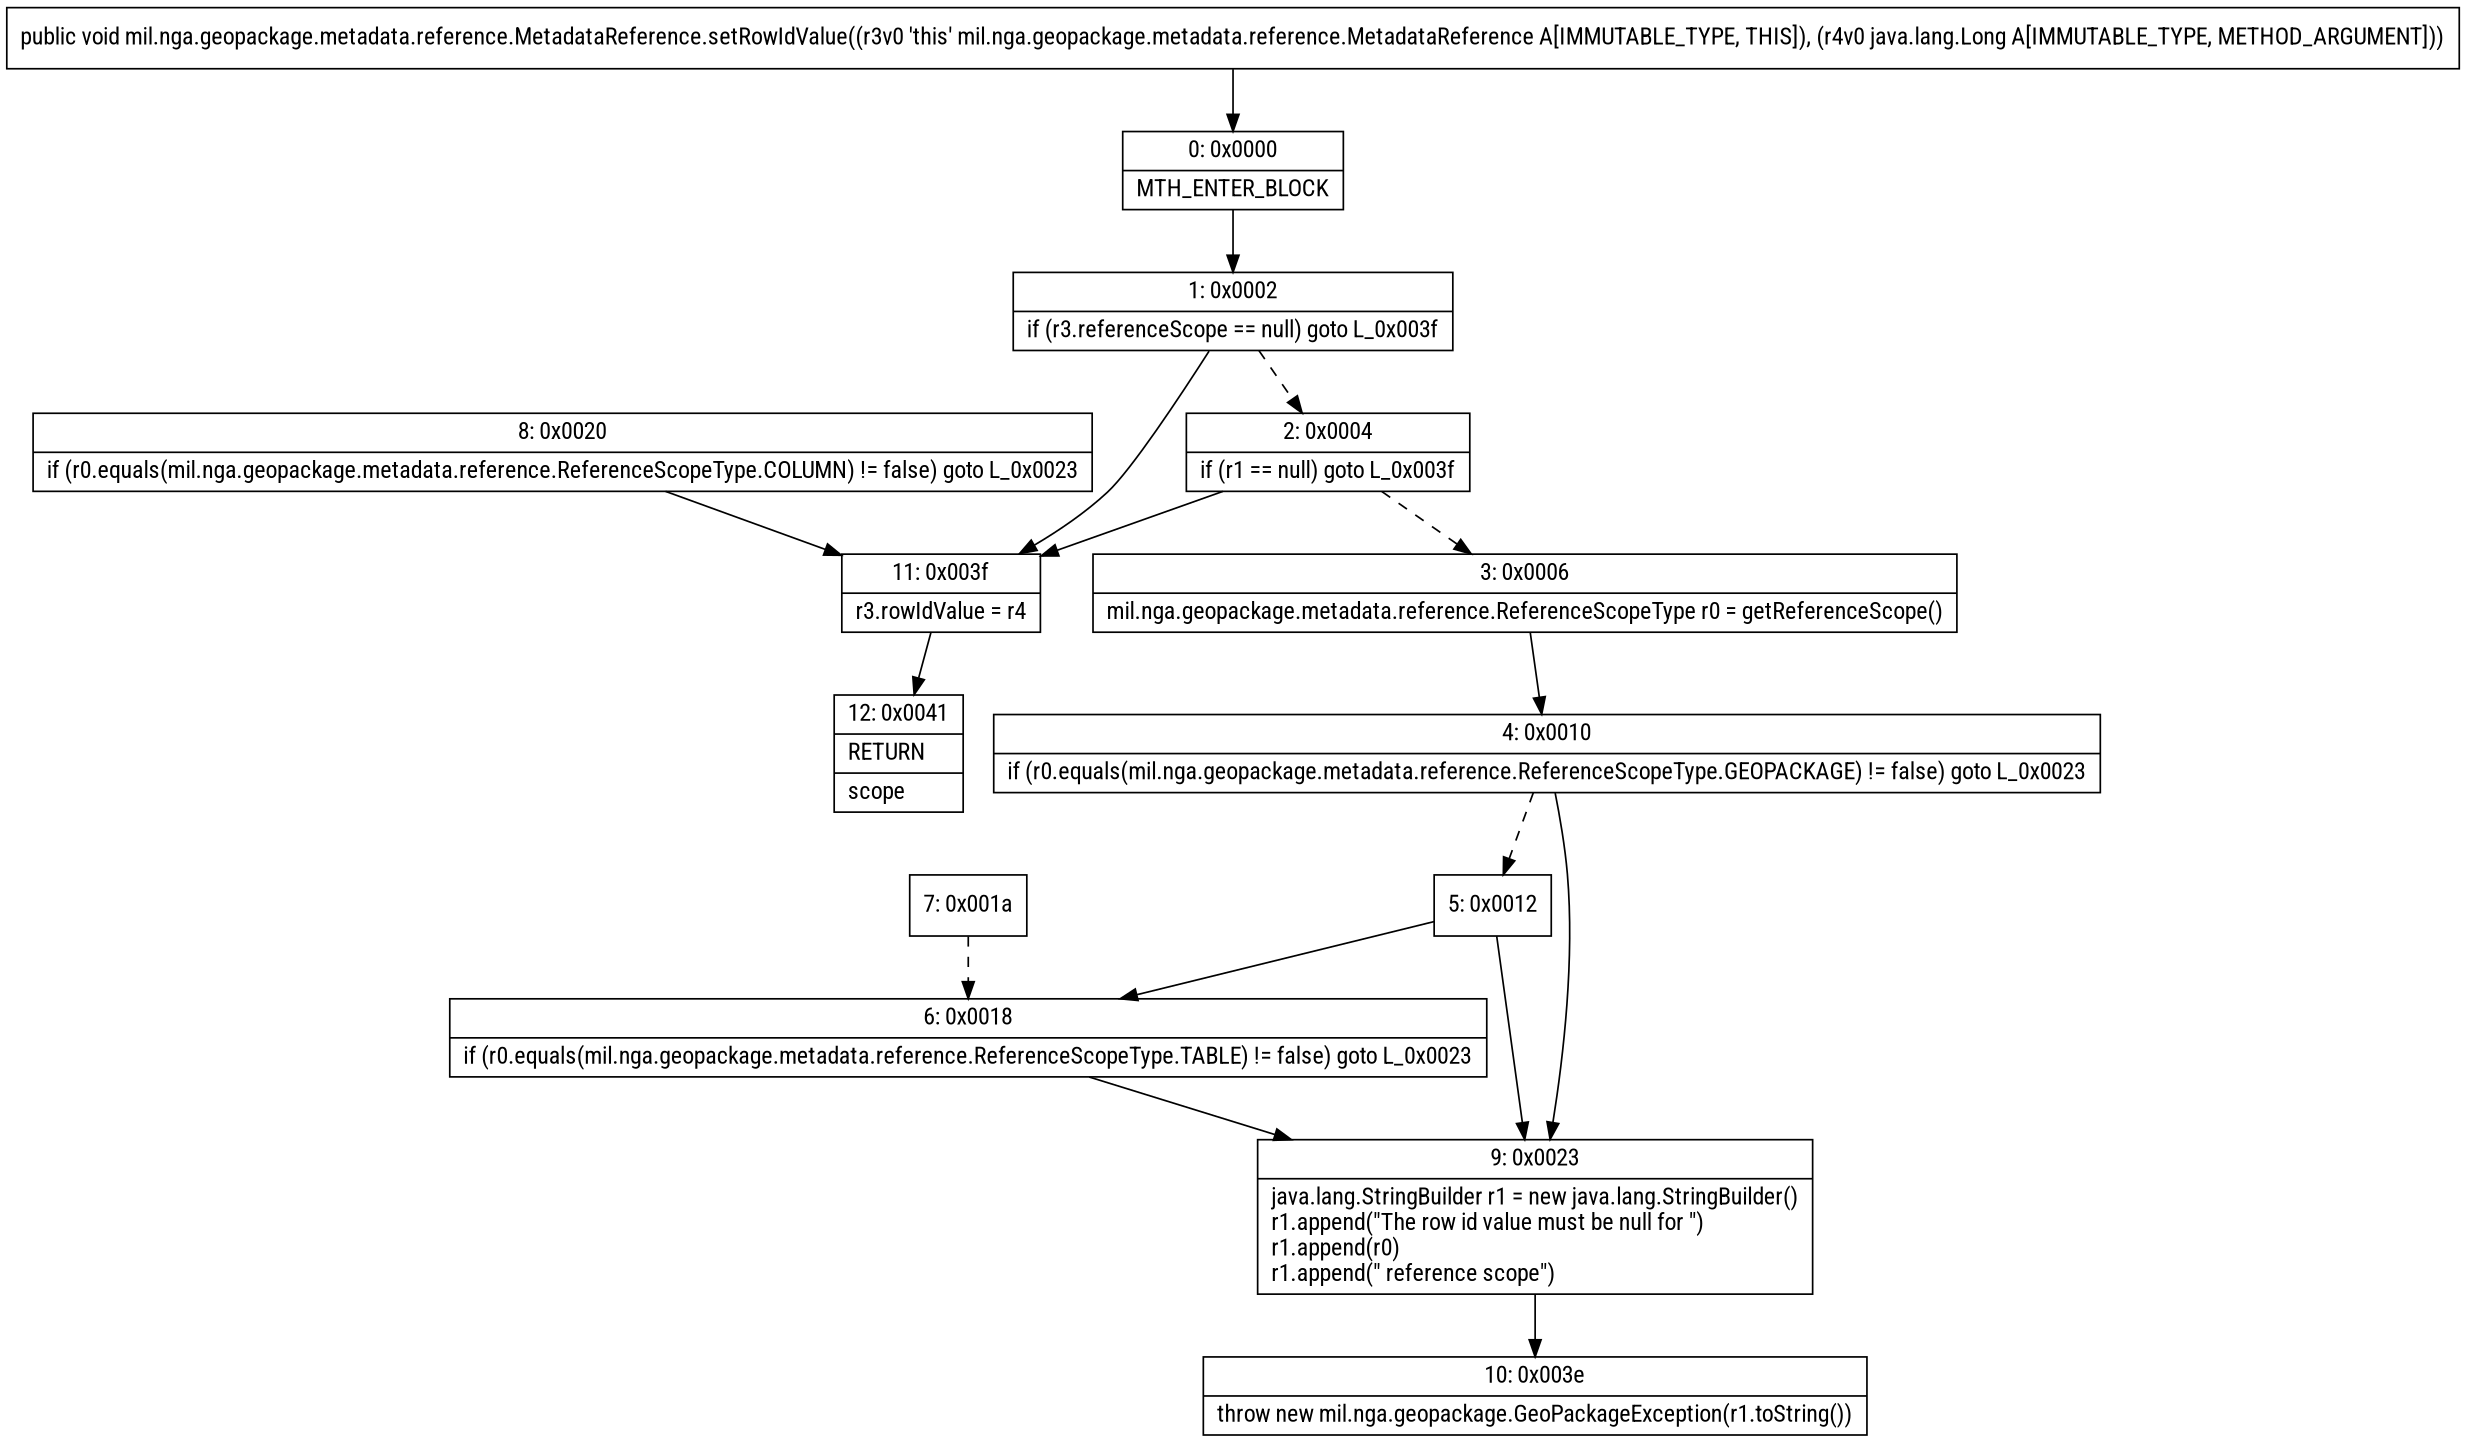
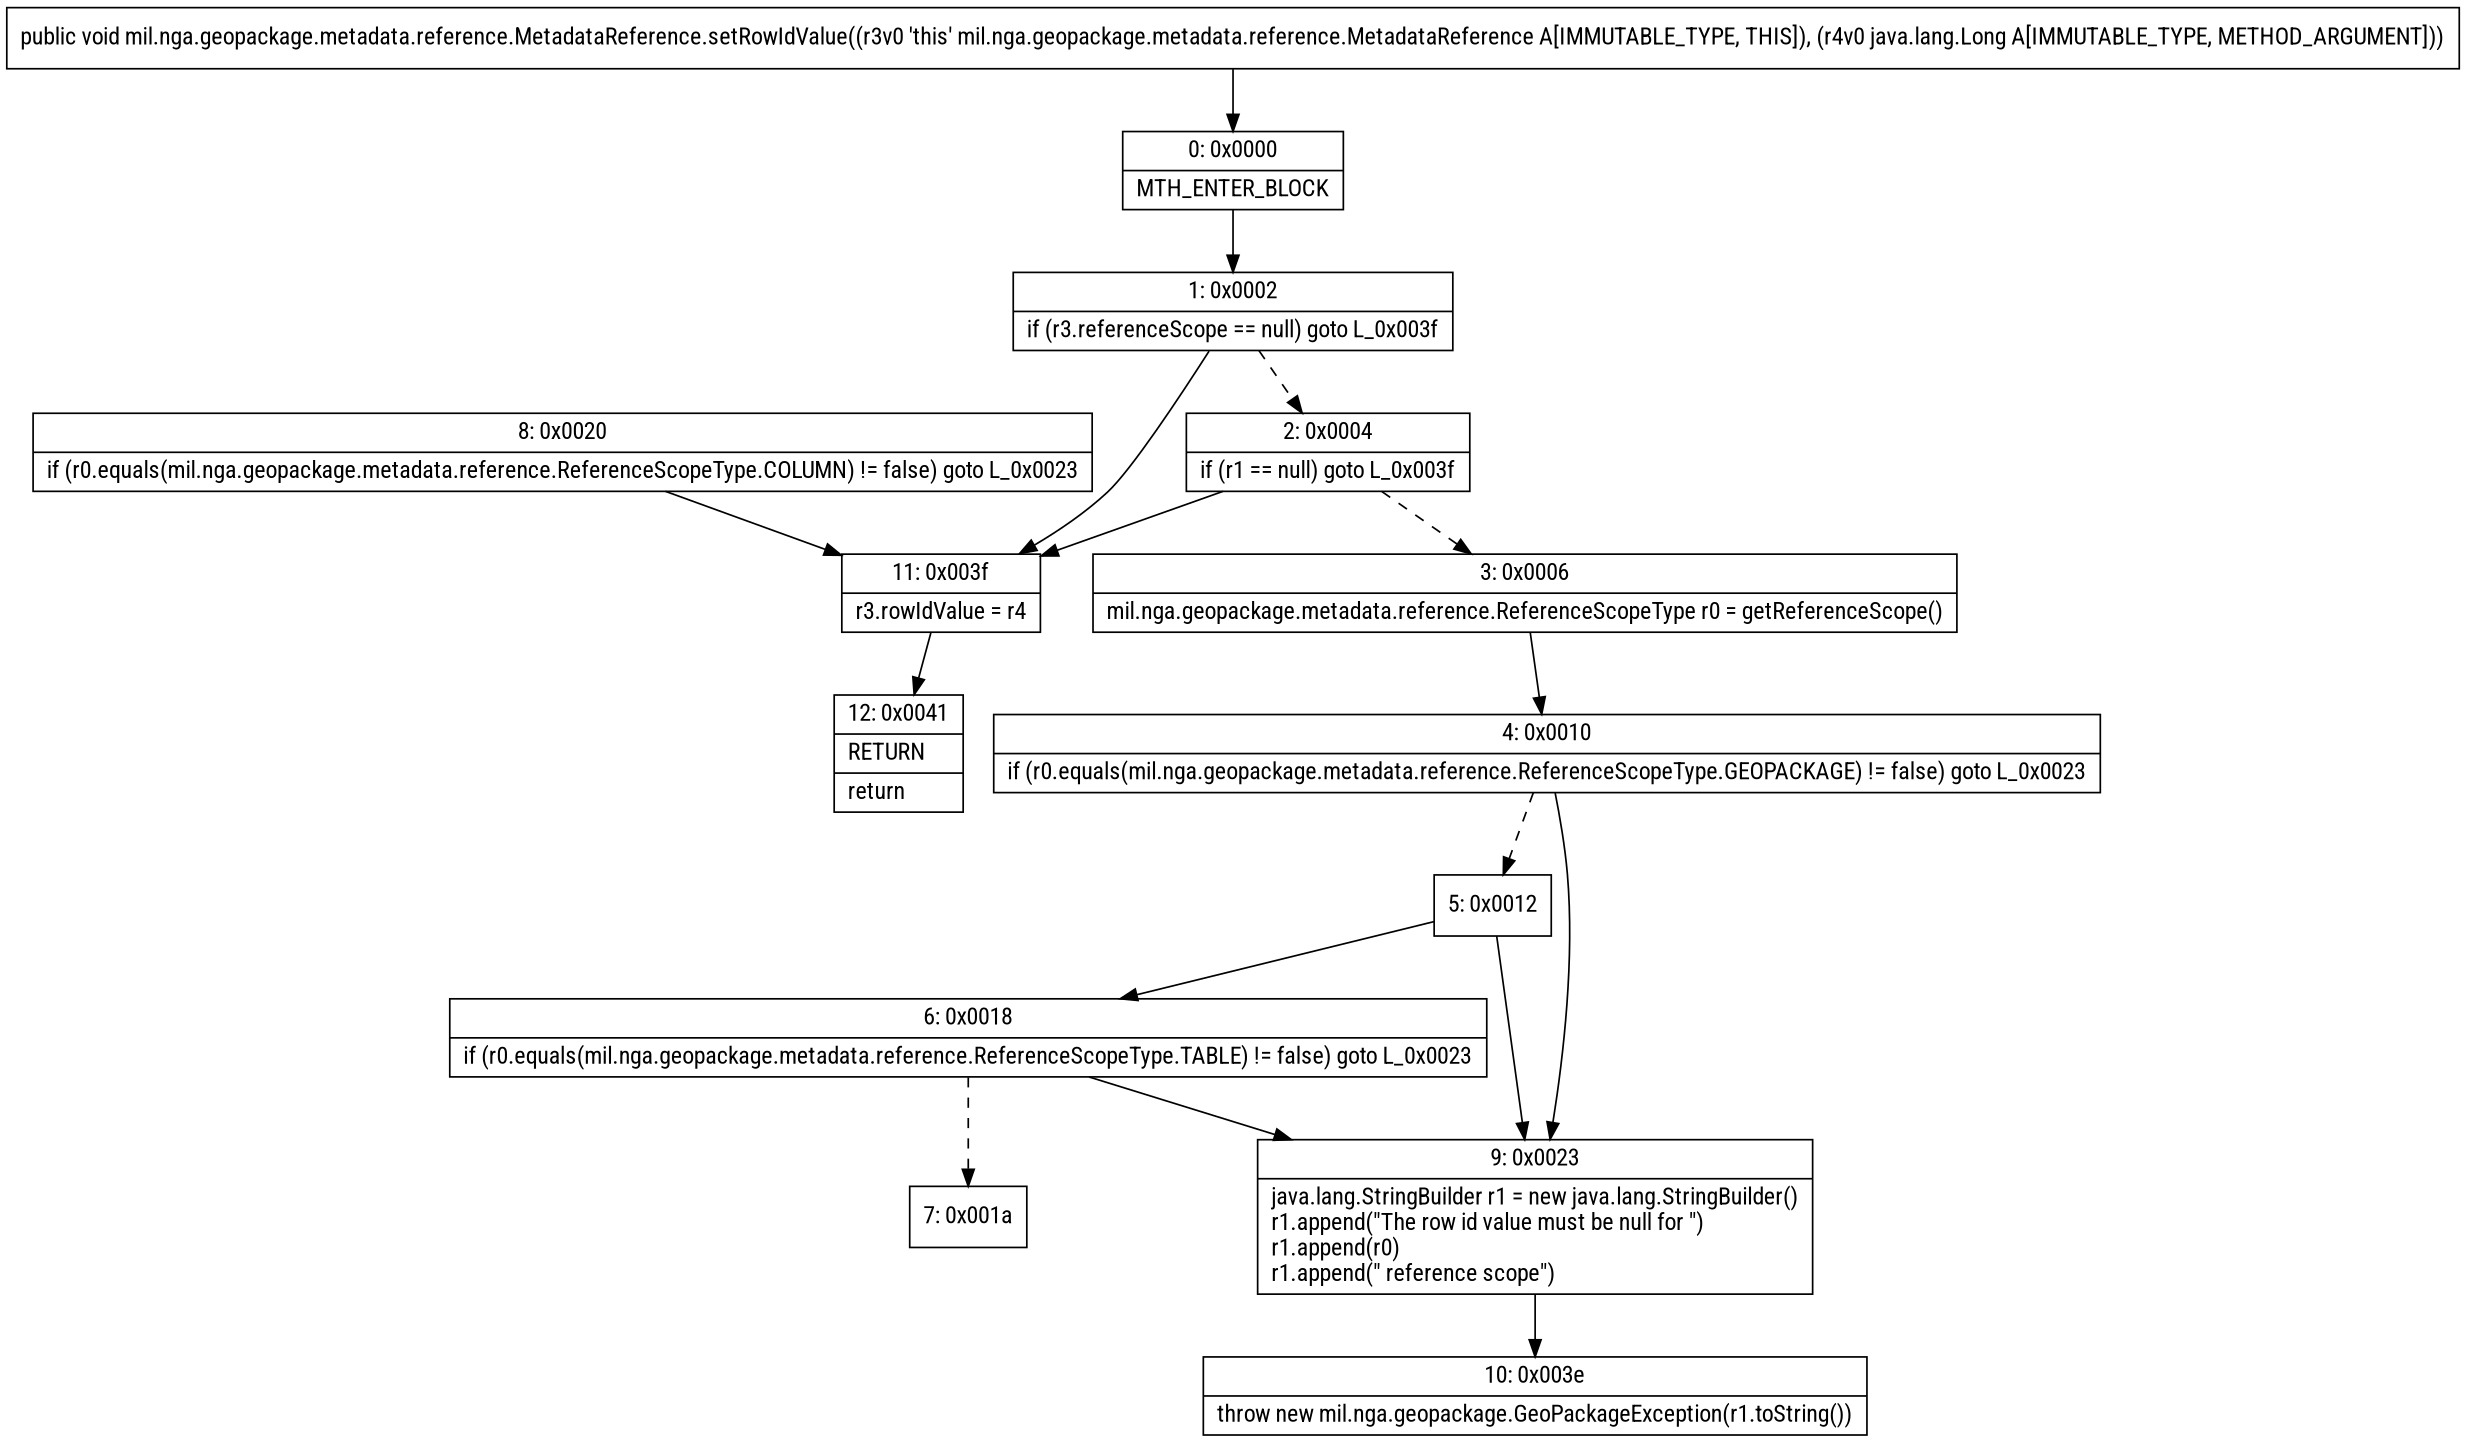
(877, 792) -> (877, 792)
(968, 959) -> (968, 1123)
